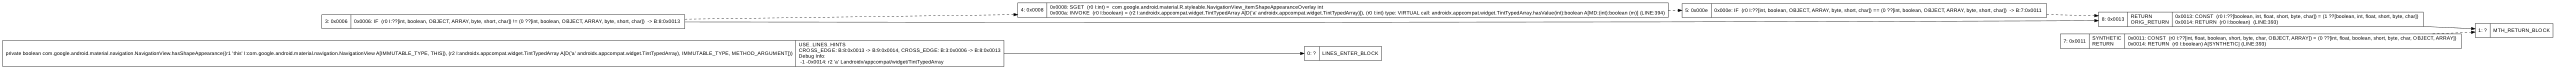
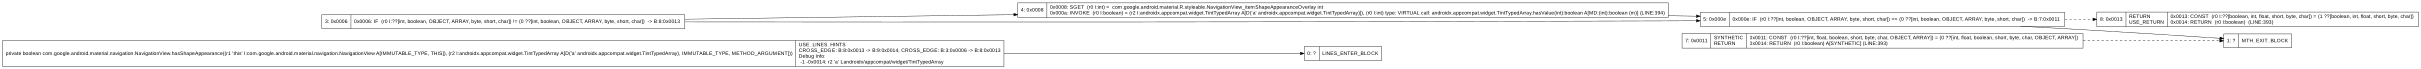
(1673, 10) -> (1682, 16)
(849, 17) -> (849, 17)
(1390, 22) -> (1191, 22)
(2150, 22) -> (2147, 22)
(2447, 28) -> (2120, 32)
(2522, 30) -> (2265, 41)
